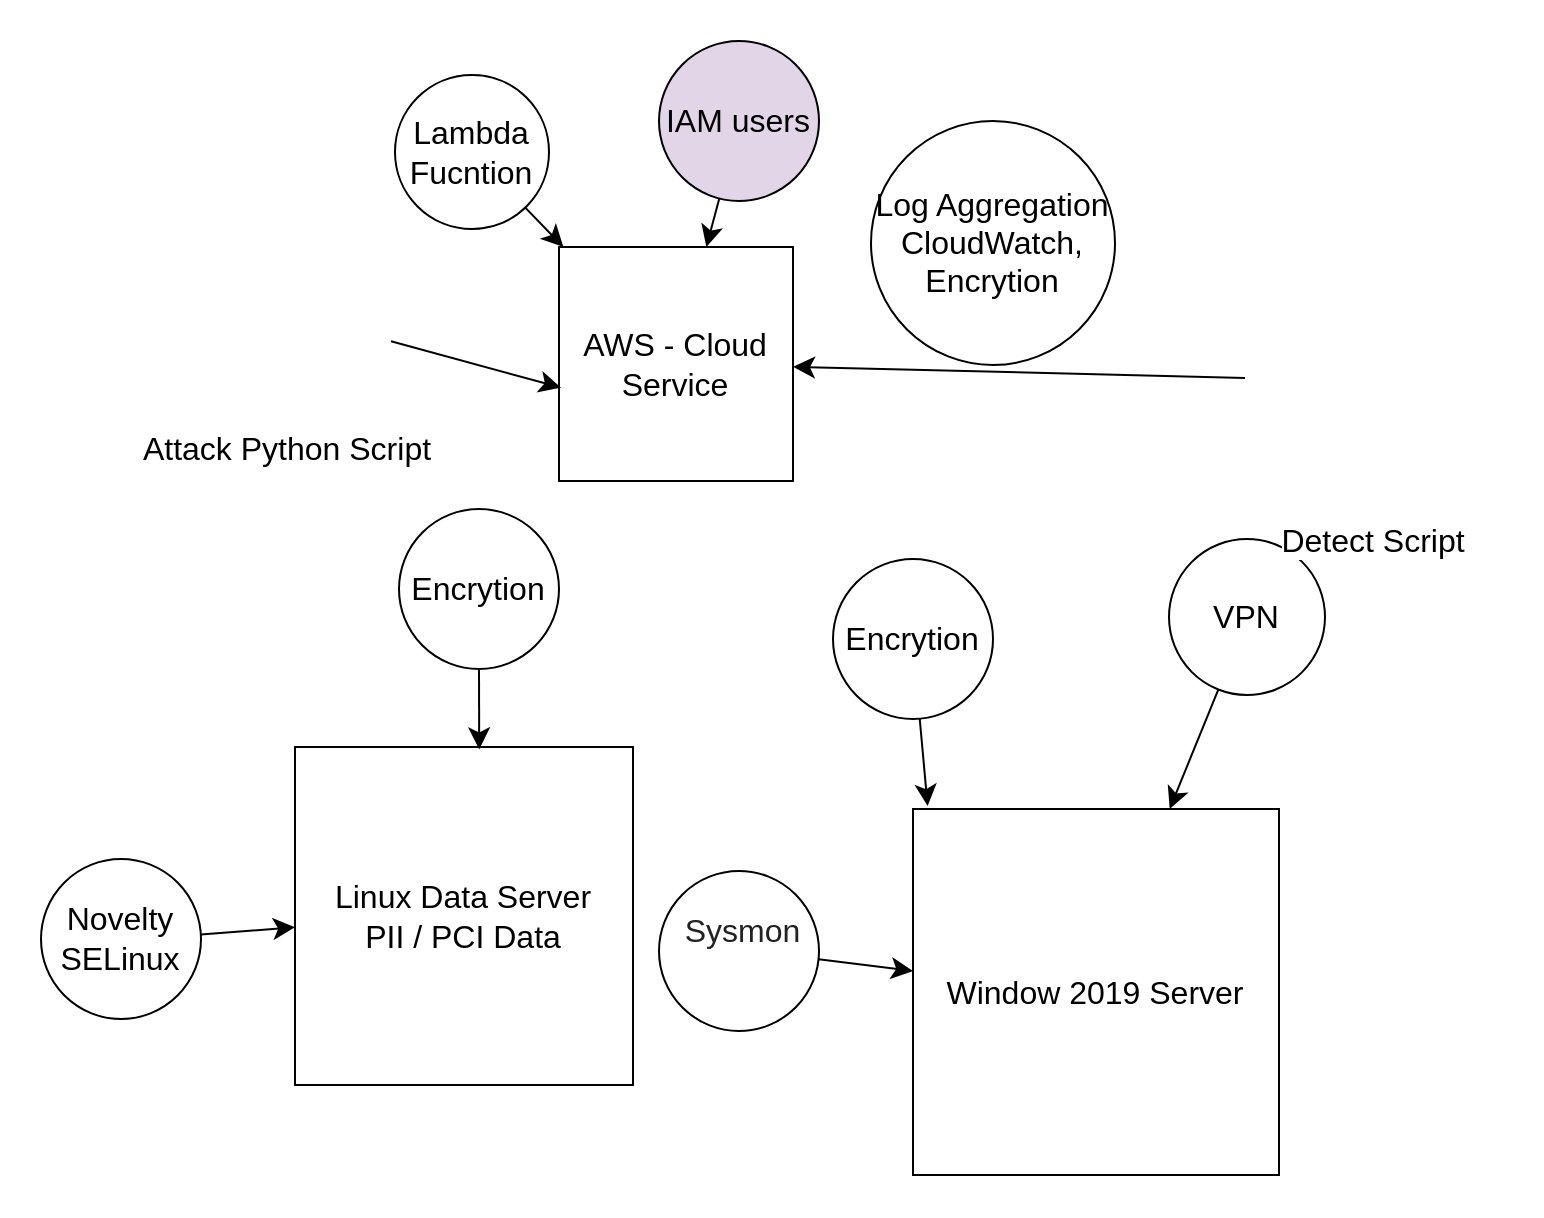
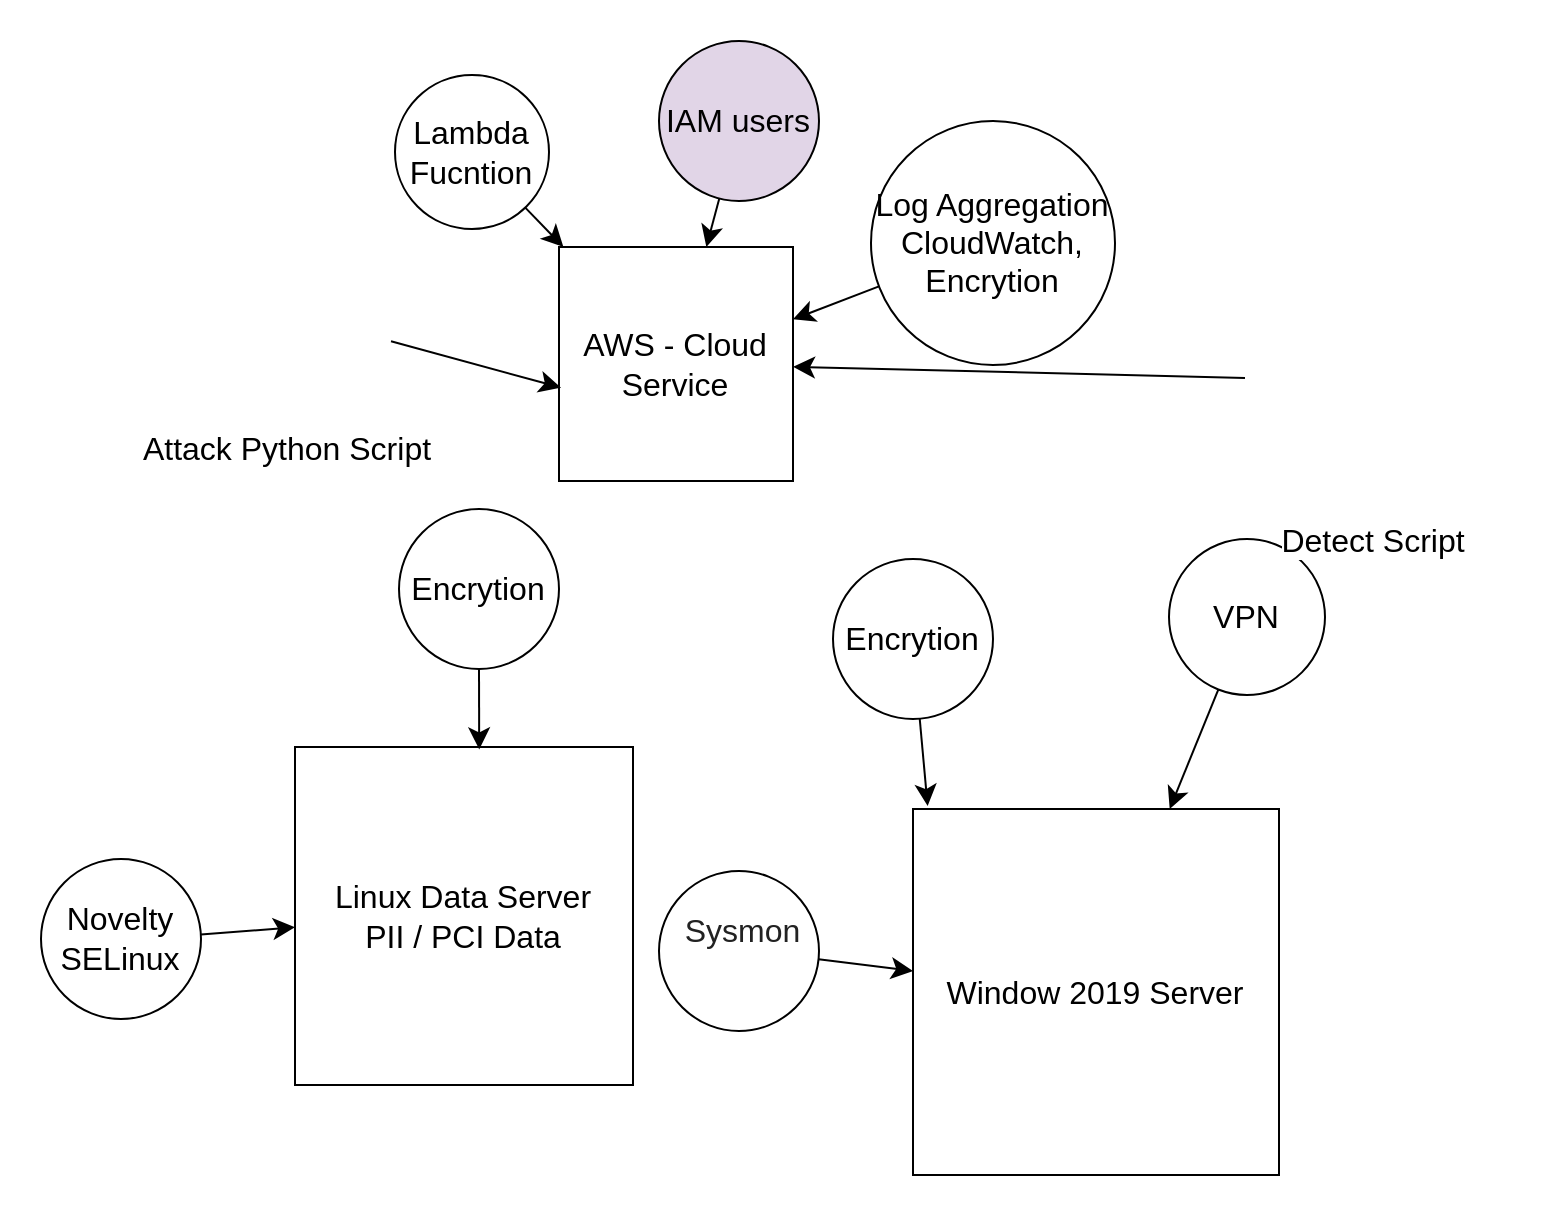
none -> (843, 300)
